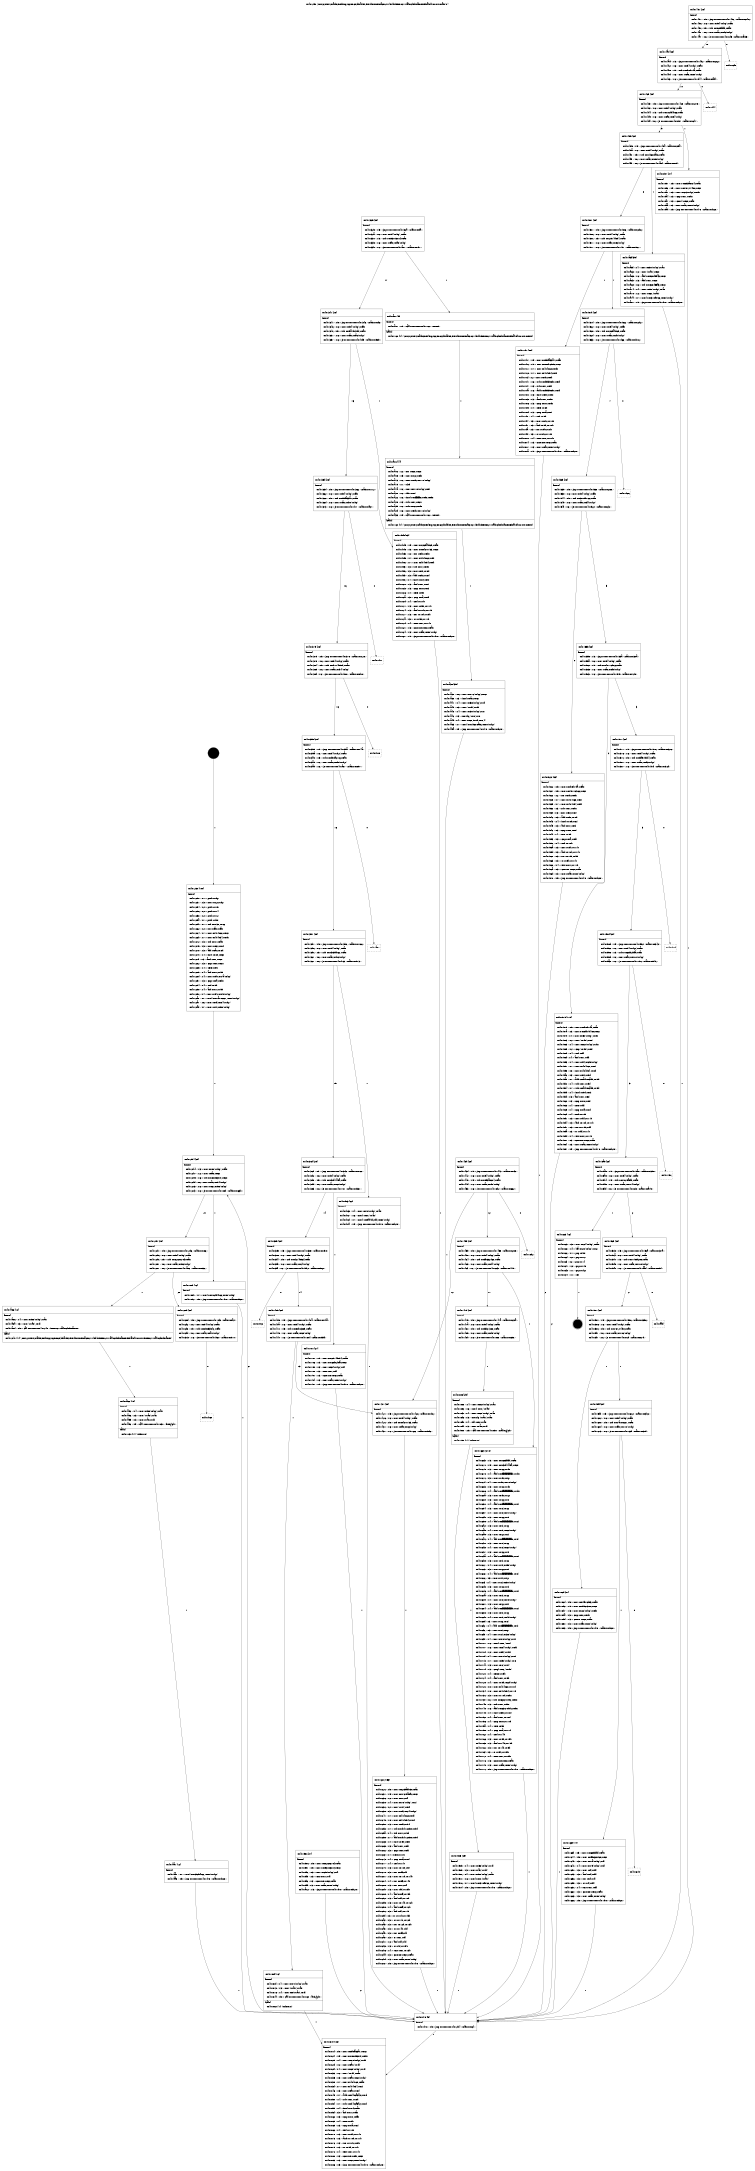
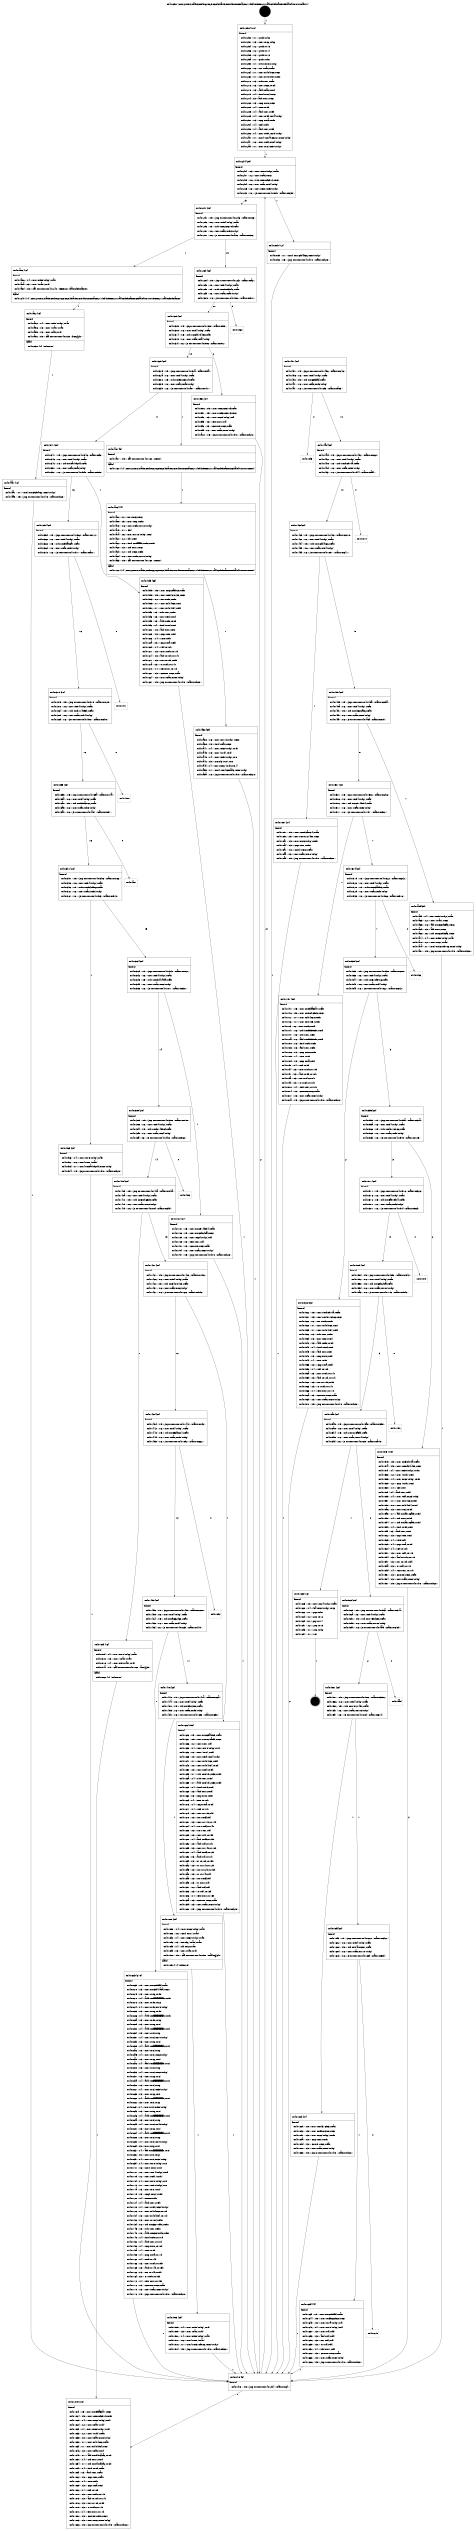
none -> (197, 330)
(449, 1296) -> (175, 1353)
